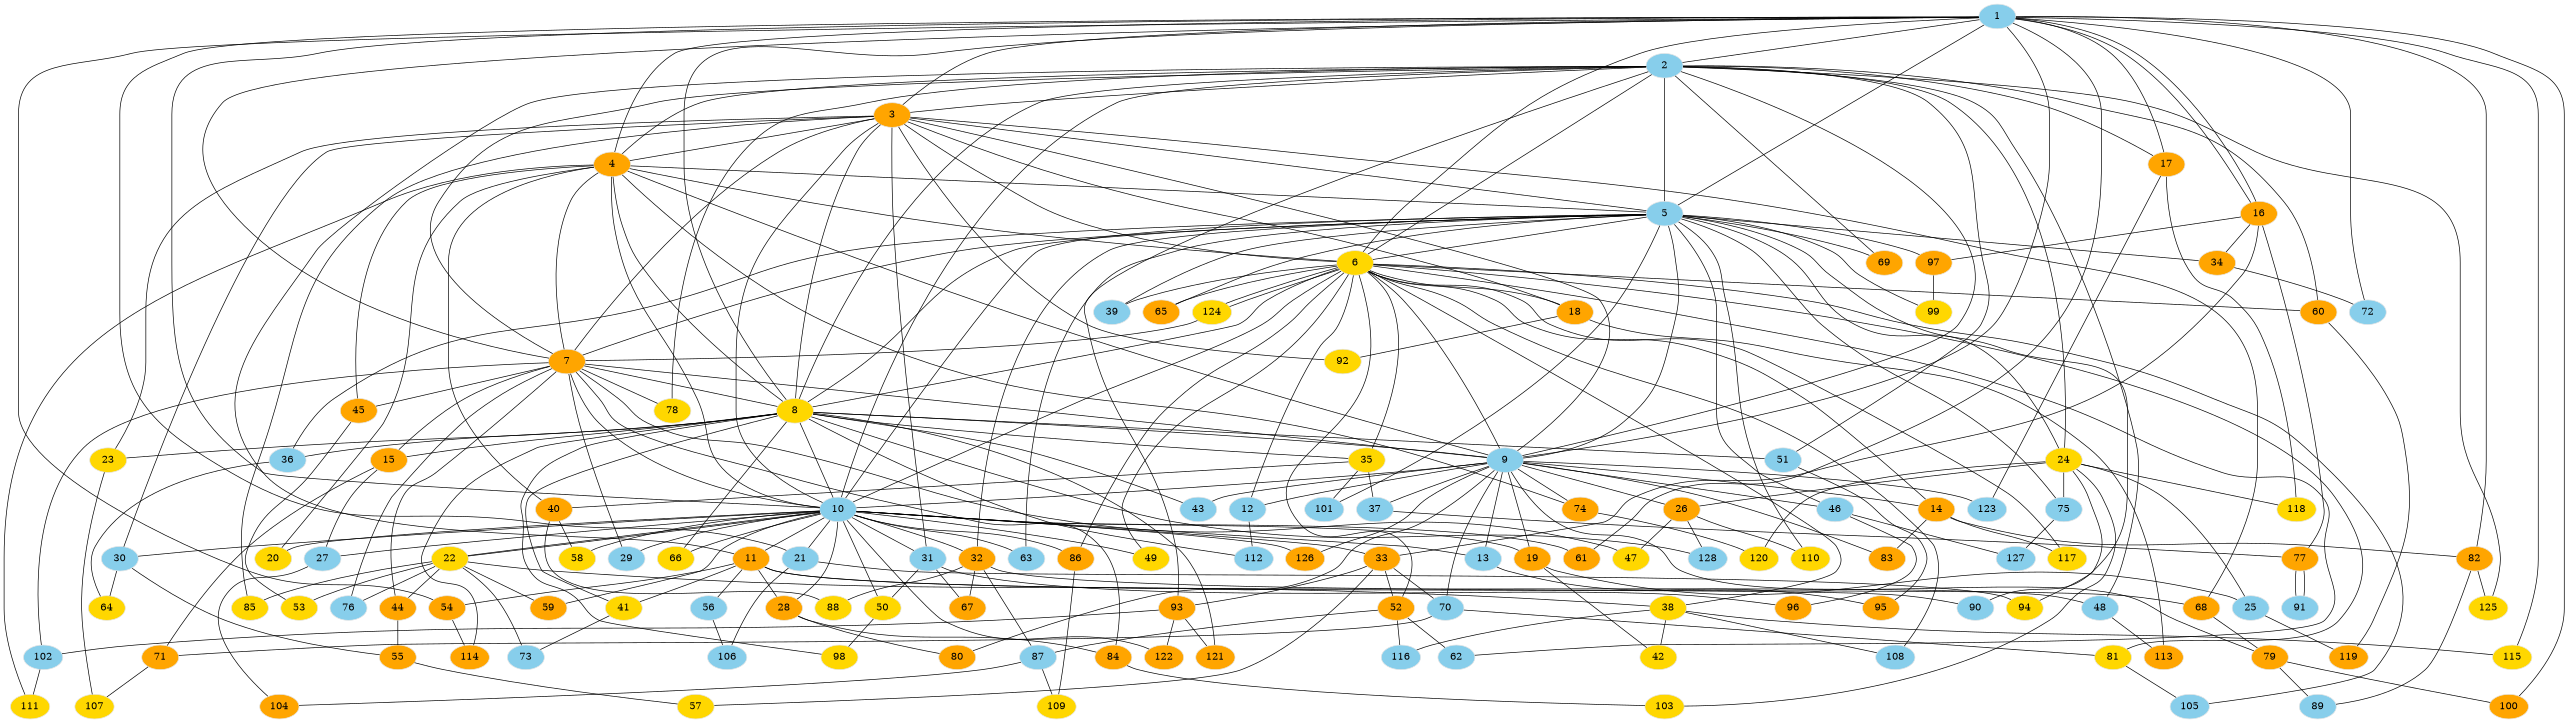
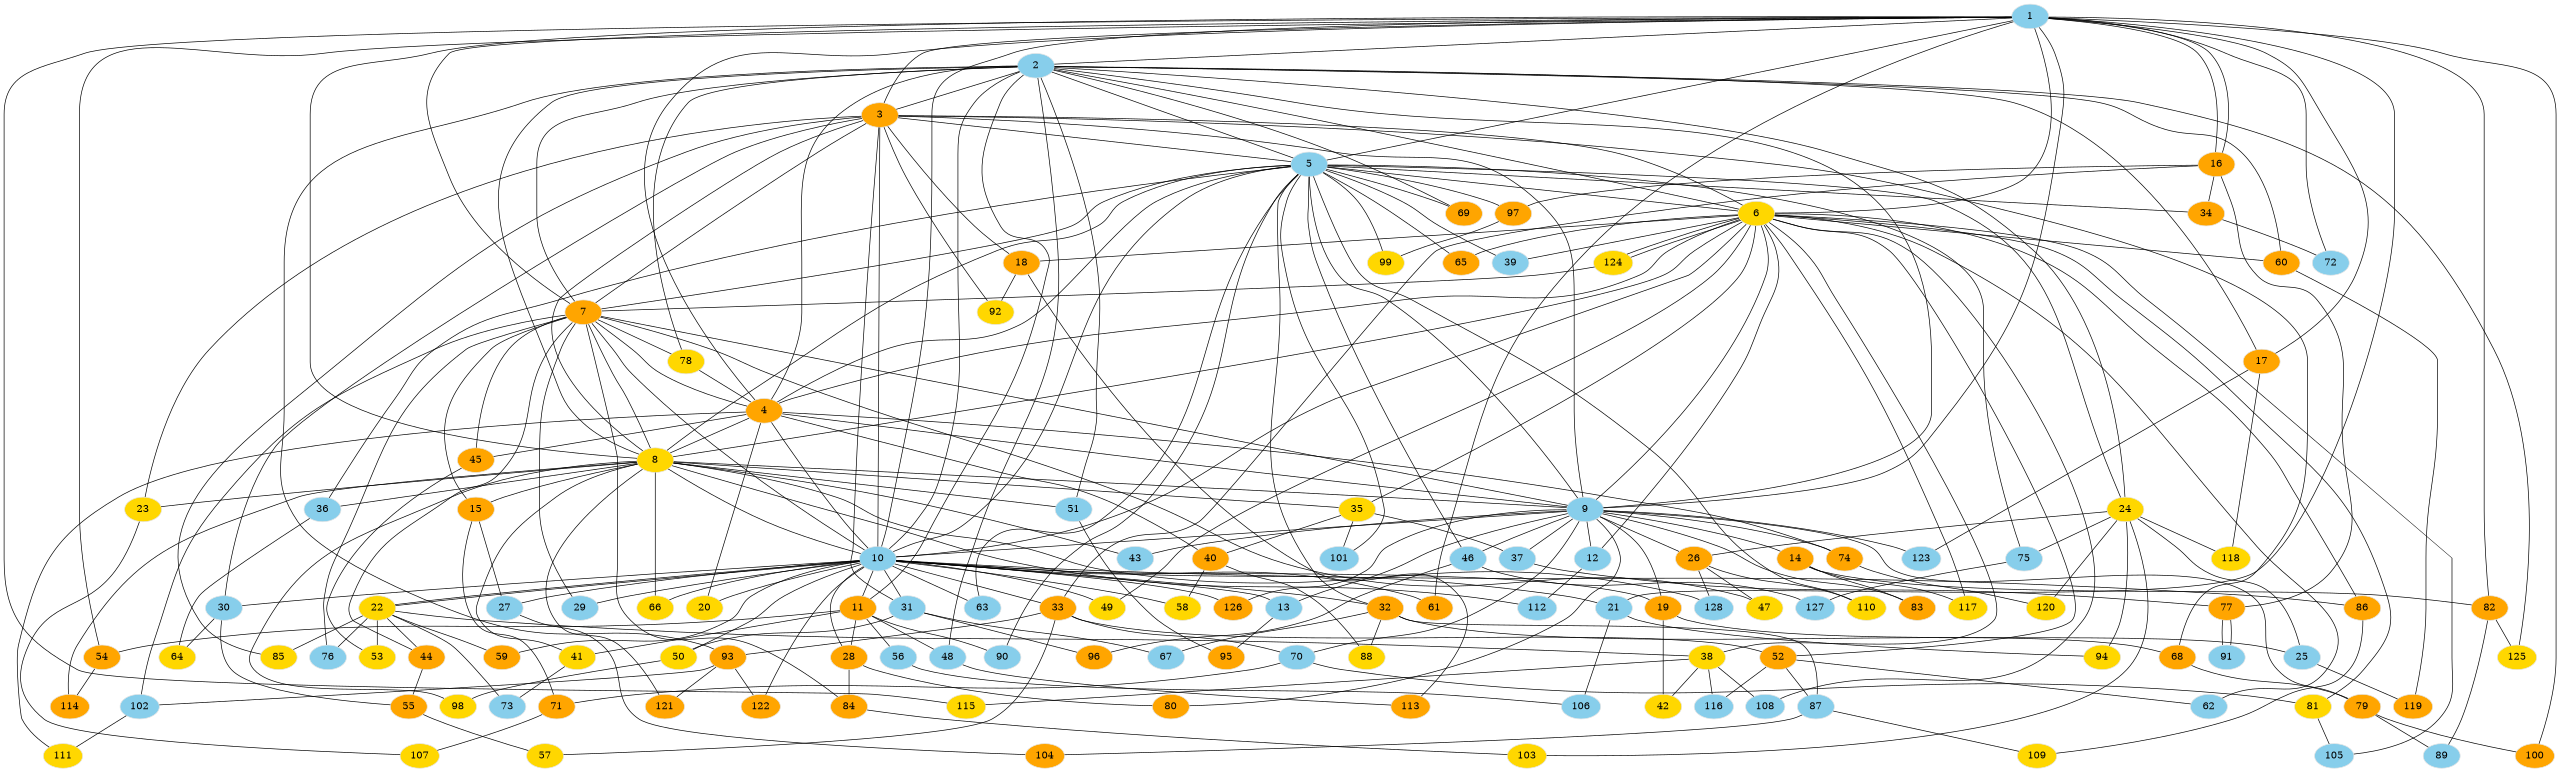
(746, 141) -> (725, 386)
(1679, 344) -> none
(968, 608) -> (1166, 657)
